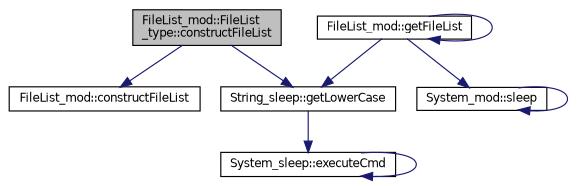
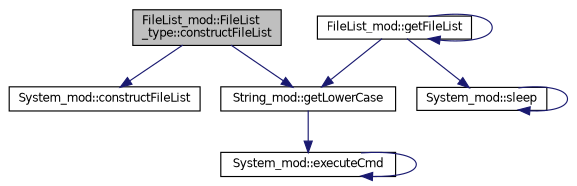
(105, 99) -> (105, 99)
(308, 99) -> (308, 99)
(308, 164) -> (308, 164)
